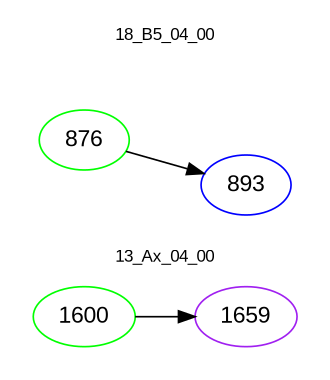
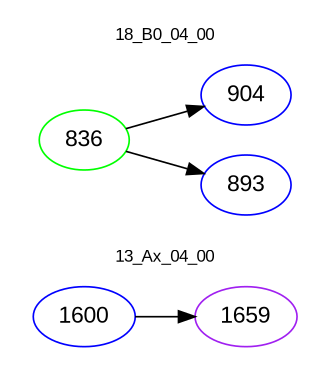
(165, 36) -> (165, 36)
none -> (246, 95)
(84, 140) -> (84, 140)
(84, 317) -> (84, 317)
